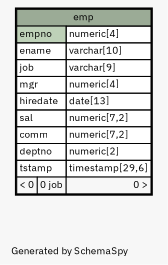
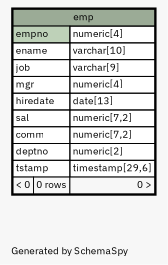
(52, 185) -> (52, 185)
